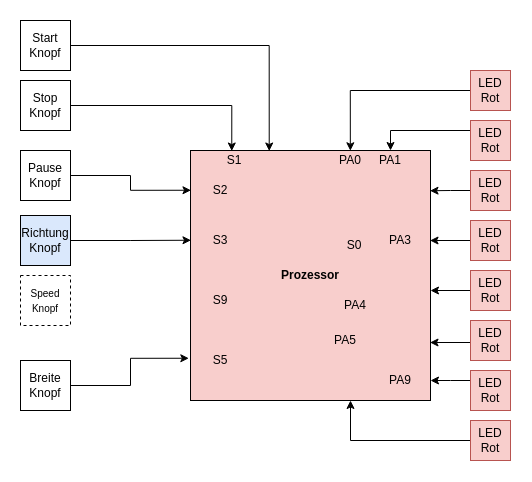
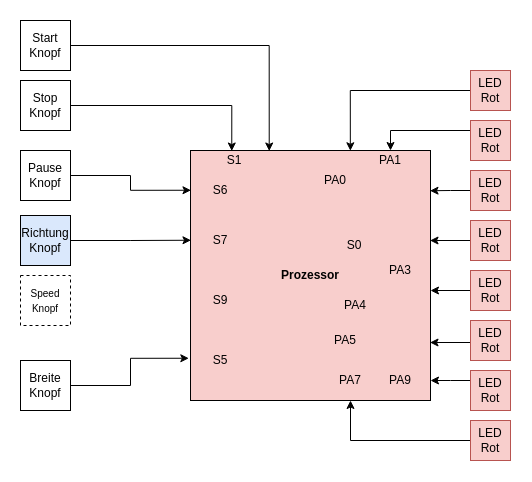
(351, 161) -> (336, 181)
(221, 191) -> (221, 191)
(221, 241) -> (221, 241)
(401, 241) -> (401, 271)
none -> (351, 381)
